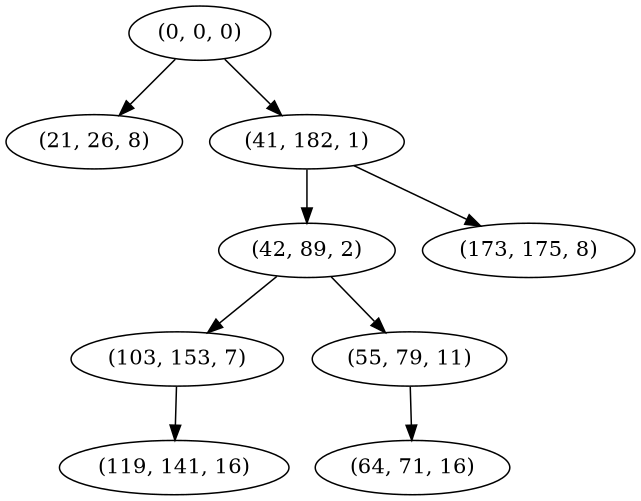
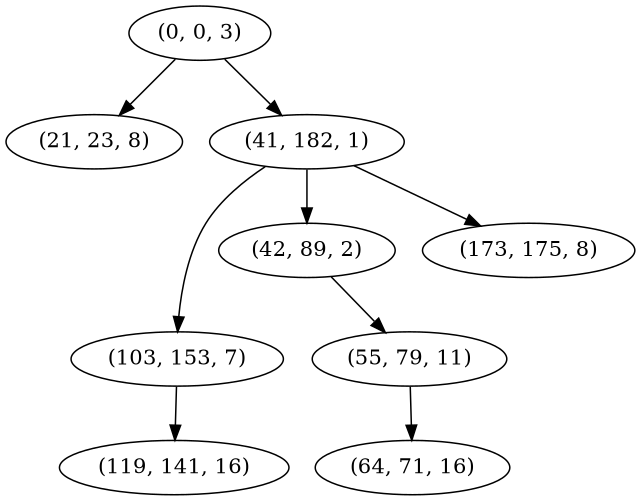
(200, 33) -> (200, 33)
(94, 142) -> (94, 142)
(248, 300) -> (202, 230)
